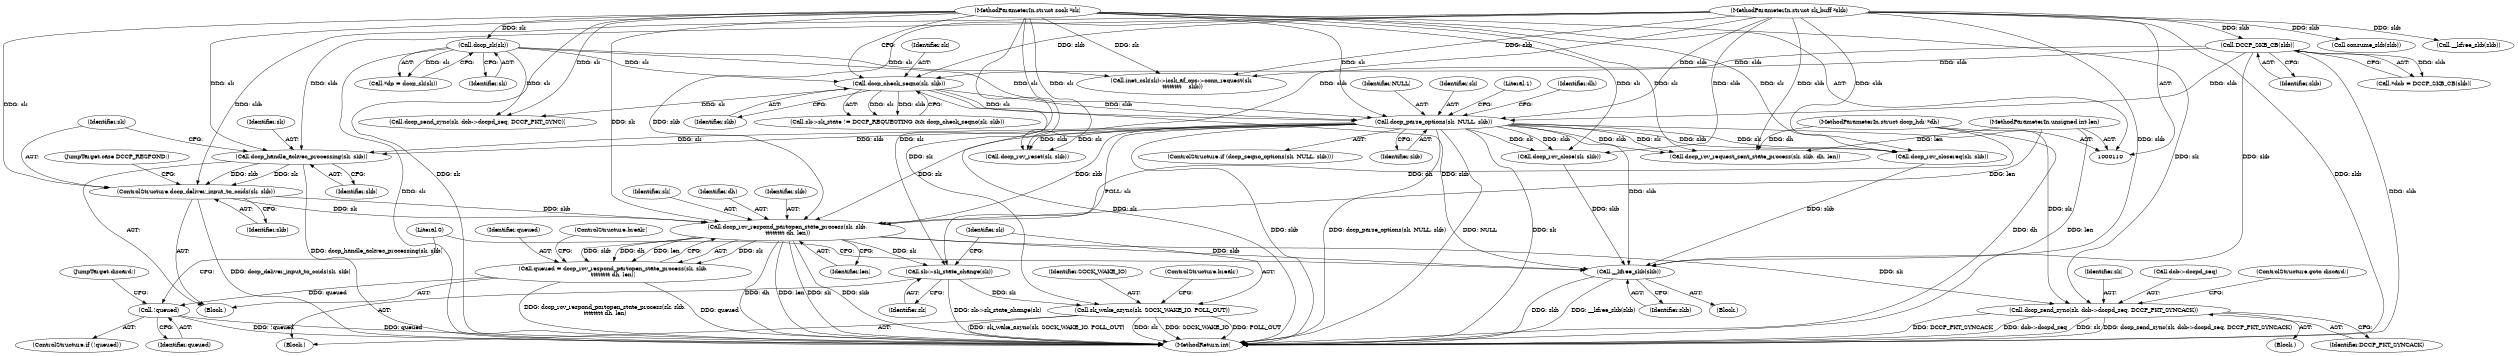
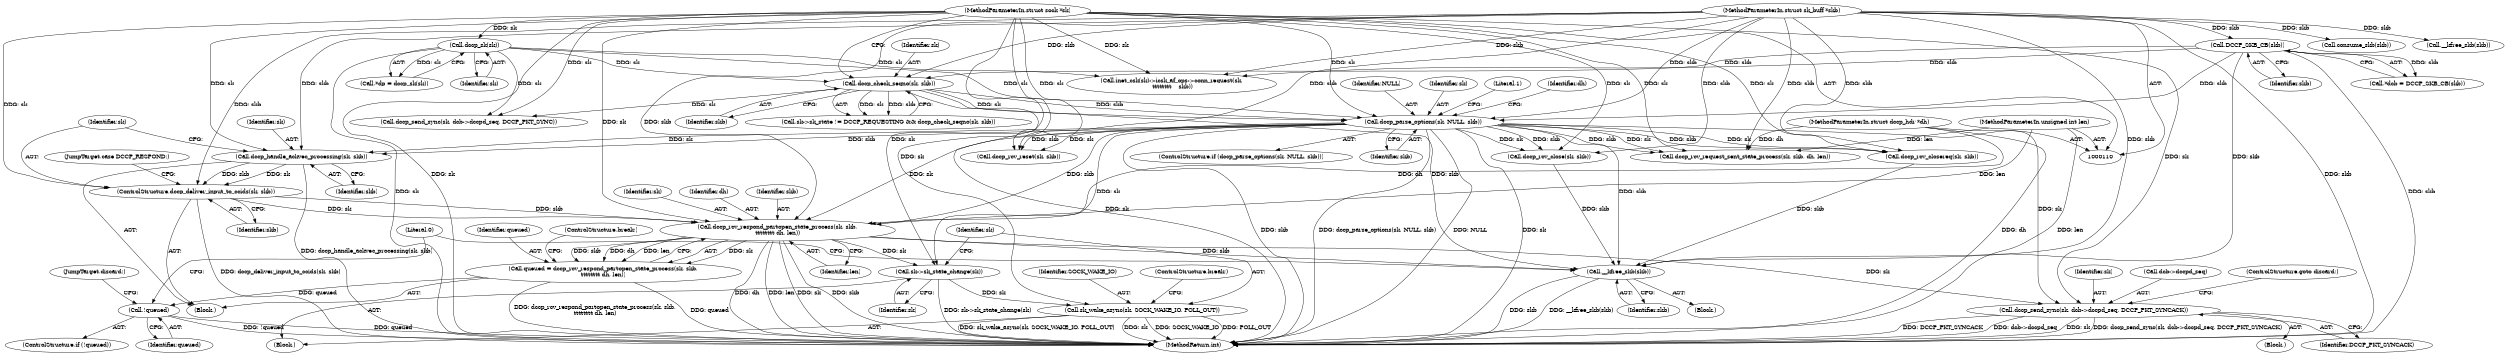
(1250, 157) -> (1241, 157)
(1118, 192) -> (1108, 192)
